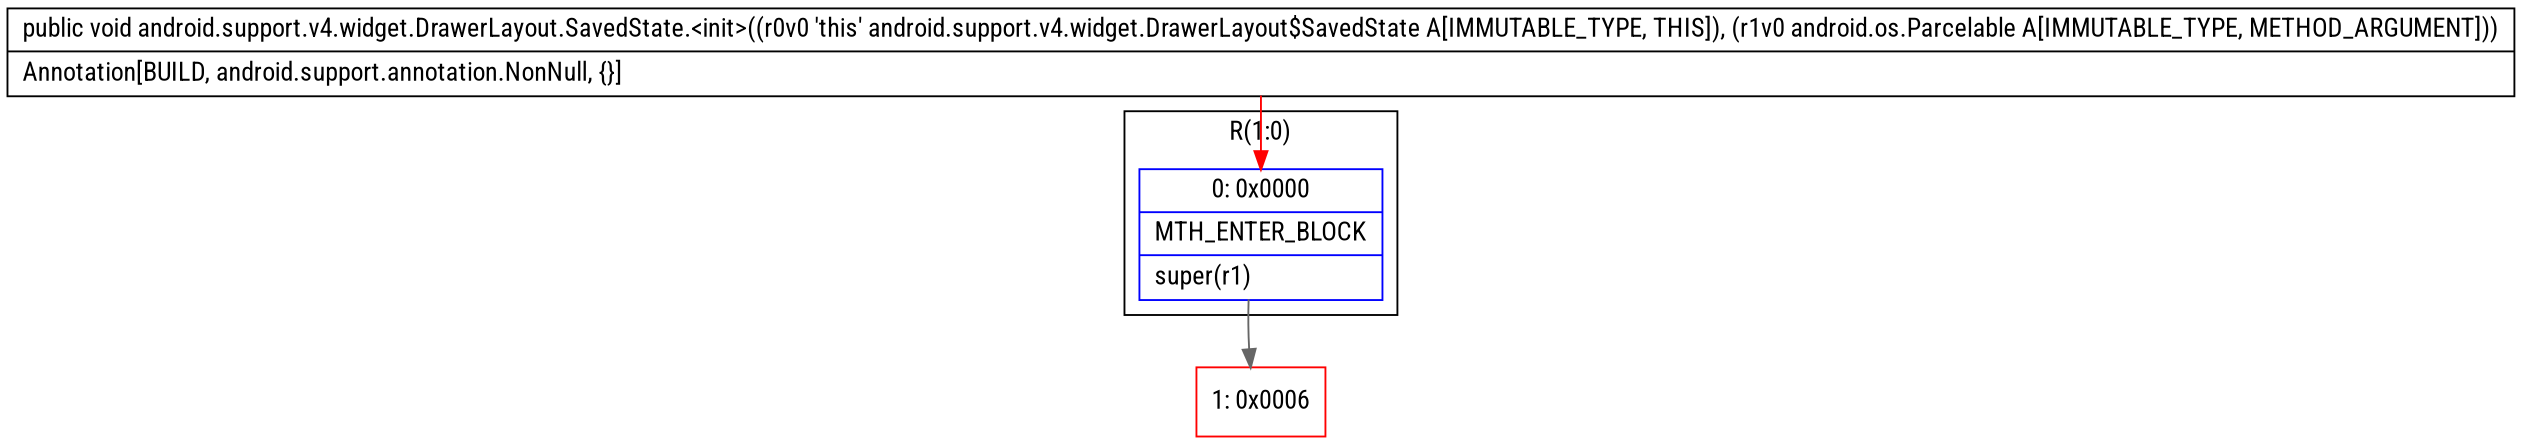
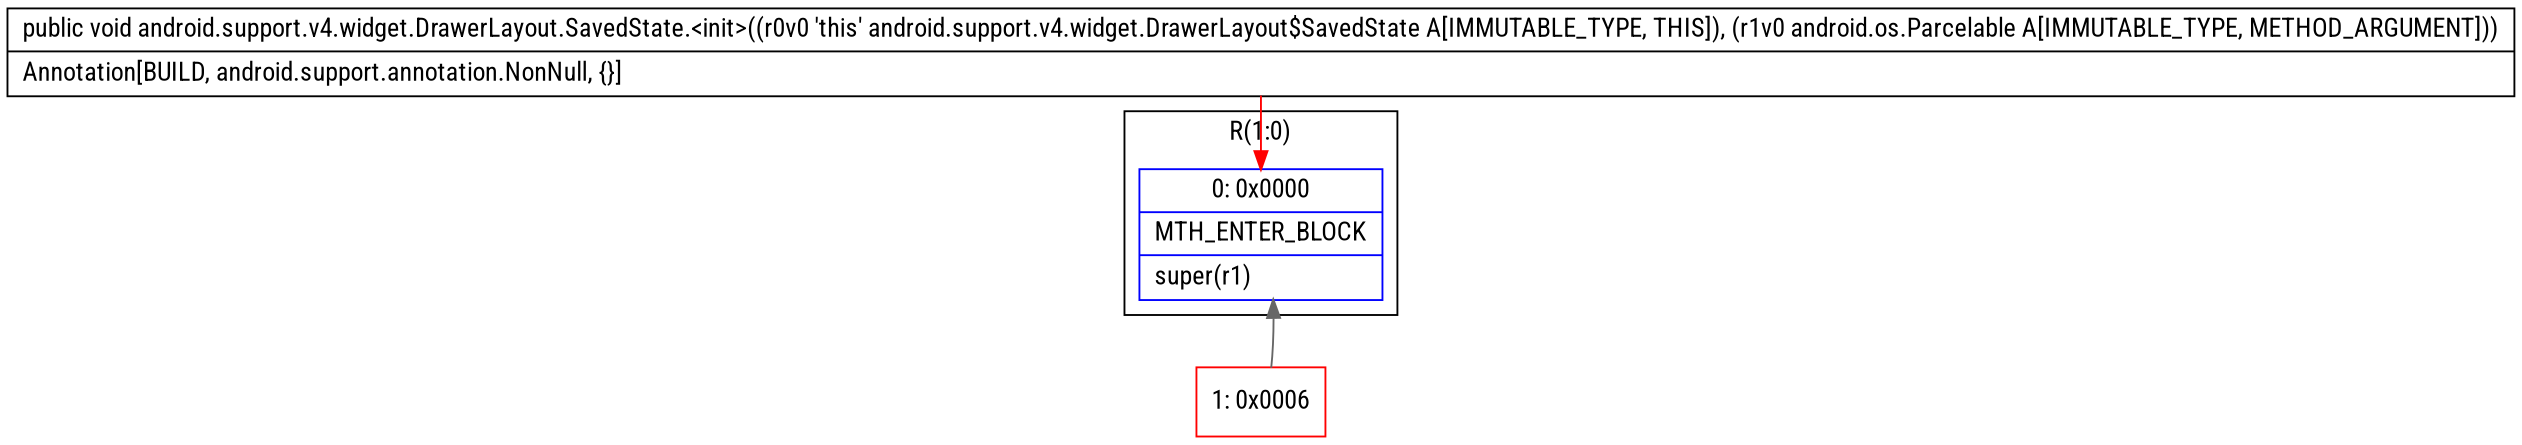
(1248, 327) -> (1273, 343)
